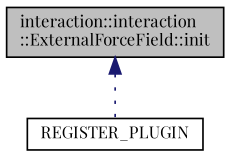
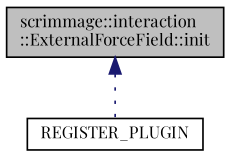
(115, 32) -> (115, 32)
